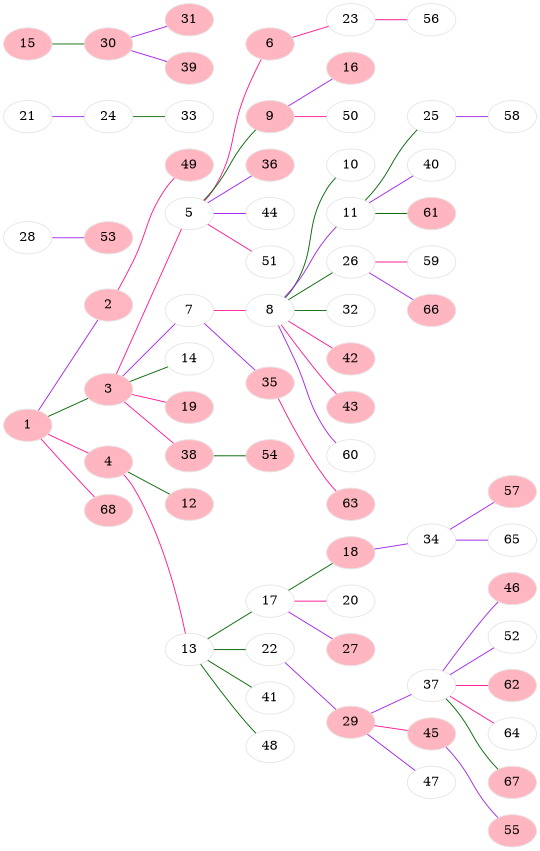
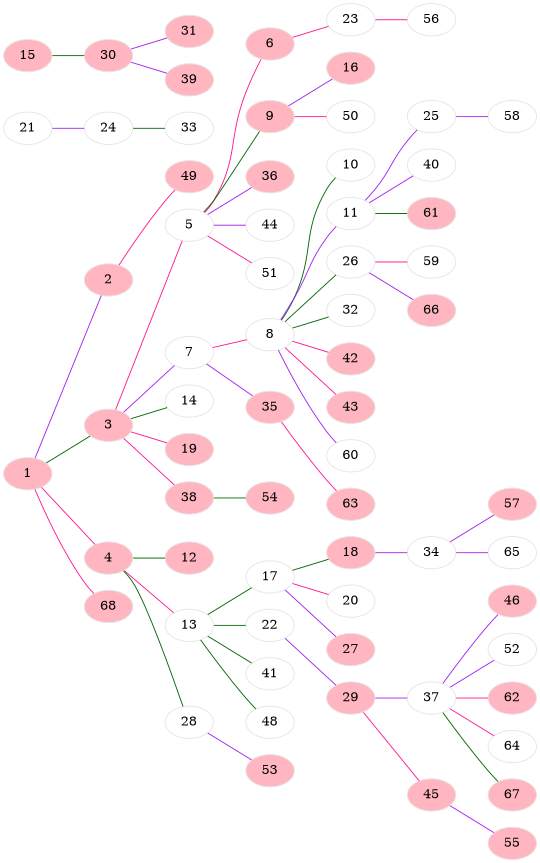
(391, 165) -> (391, 165)
none -> (157, 637)
(432, 782) -> none
